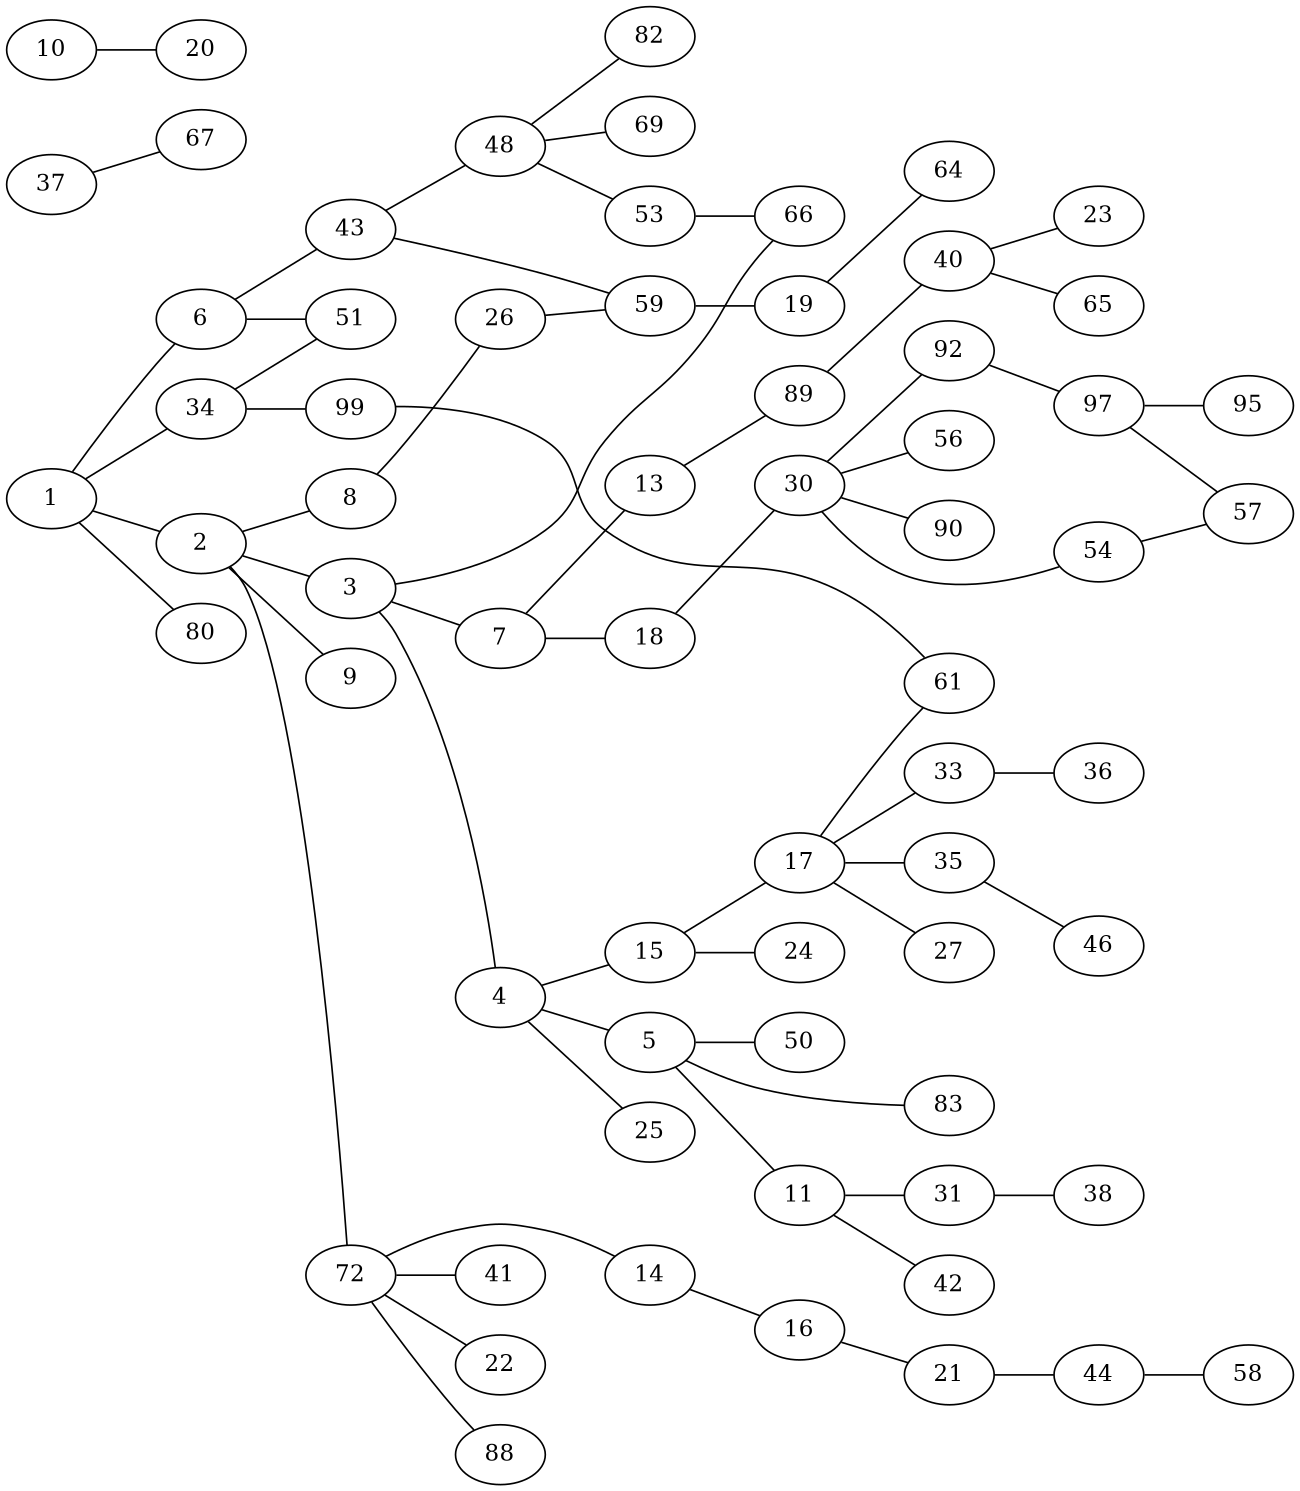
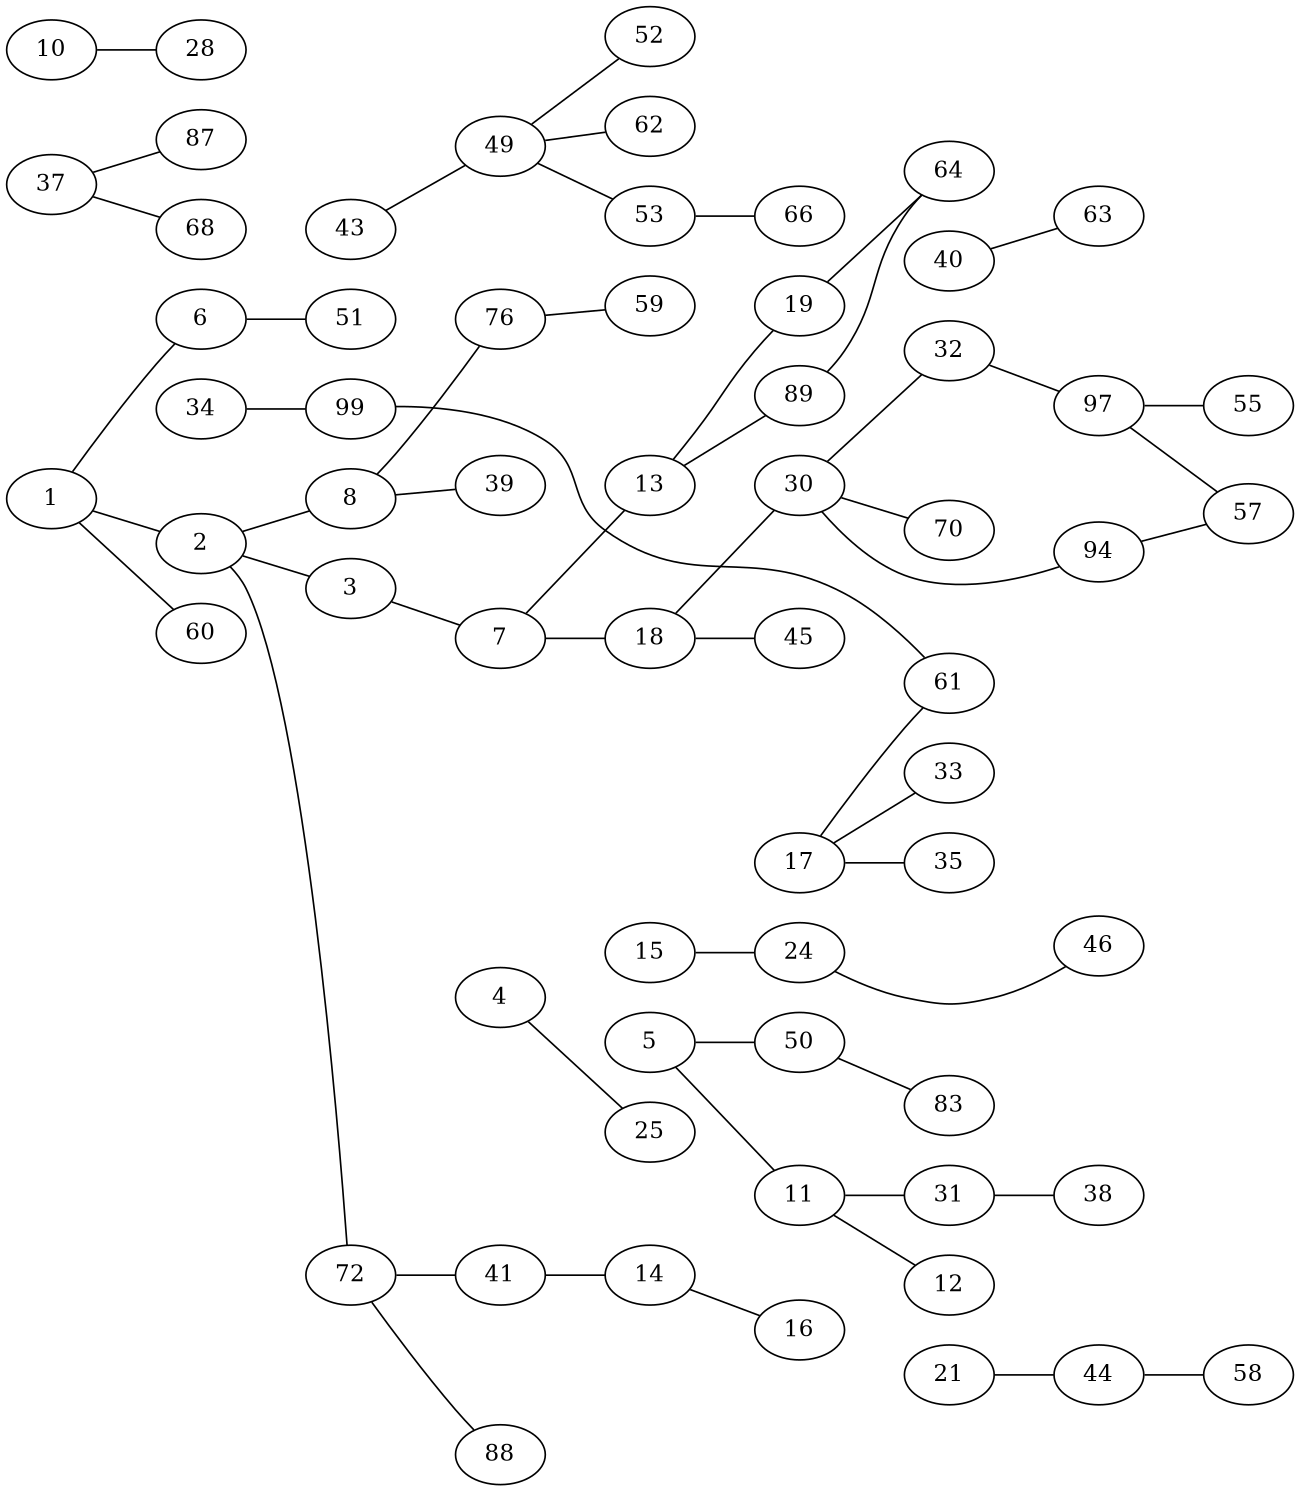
(650, 37) -> (650, 37)
(201, 50) -> (201, 50)
(650, 126) -> (650, 126)
(201, 140) -> (201, 140)
(500, 146) -> (500, 146)
(1099, 216) -> (1099, 216)
none -> (201, 229)
(502, 263) -> none
(276, 274) -> none
(713, 306) -> (722, 394)
(1099, 306) -> none
(500, 319) -> (500, 319)
(875, 328) -> (874, 283)
(949, 351) -> (949, 351)
(276, 364) -> none
(1249, 406) -> (1249, 406)
(949, 441) -> none
(603, 444) -> none
(126, 454) -> none
none -> (500, 485)
(949, 530) -> (949, 530)
(1099, 552) -> (1099, 552)
(201, 633) -> (201, 633)
none -> (800, 638)
(351, 678) -> none
(1099, 773) -> none
(457, 783) -> none
(1024, 904) -> (951, 1004)
(725, 908) -> none
(949, 953) -> none
(576, 975) -> none
(576, 1020) -> none
(792, 1095) -> (874, 1074)
(500, 1224) -> (575, 1275)
(949, 1285) -> (949, 1285)
(875, 1353) -> none
(500, 1365) -> none
